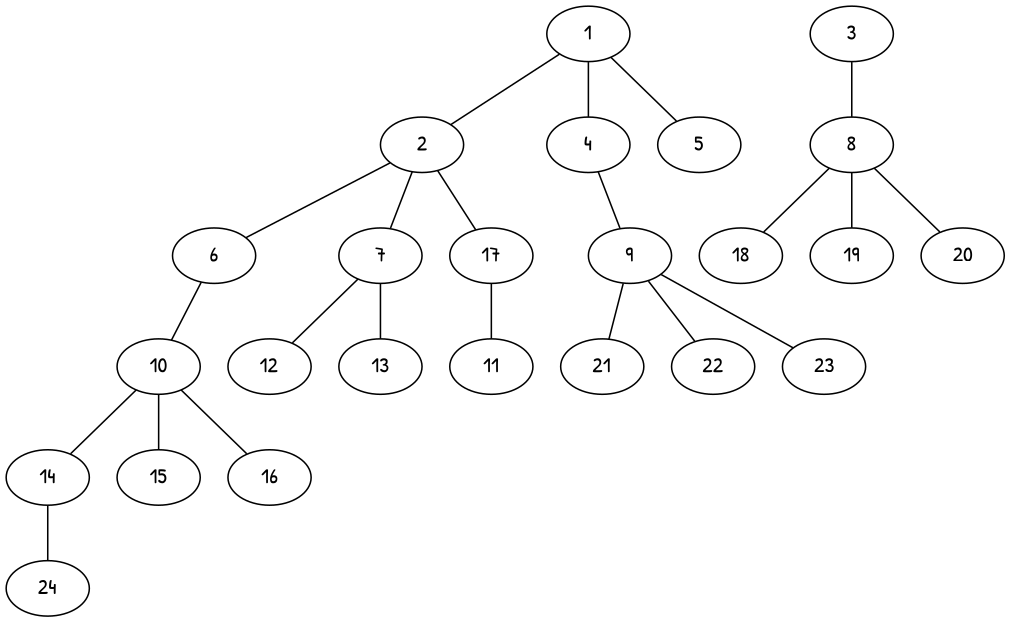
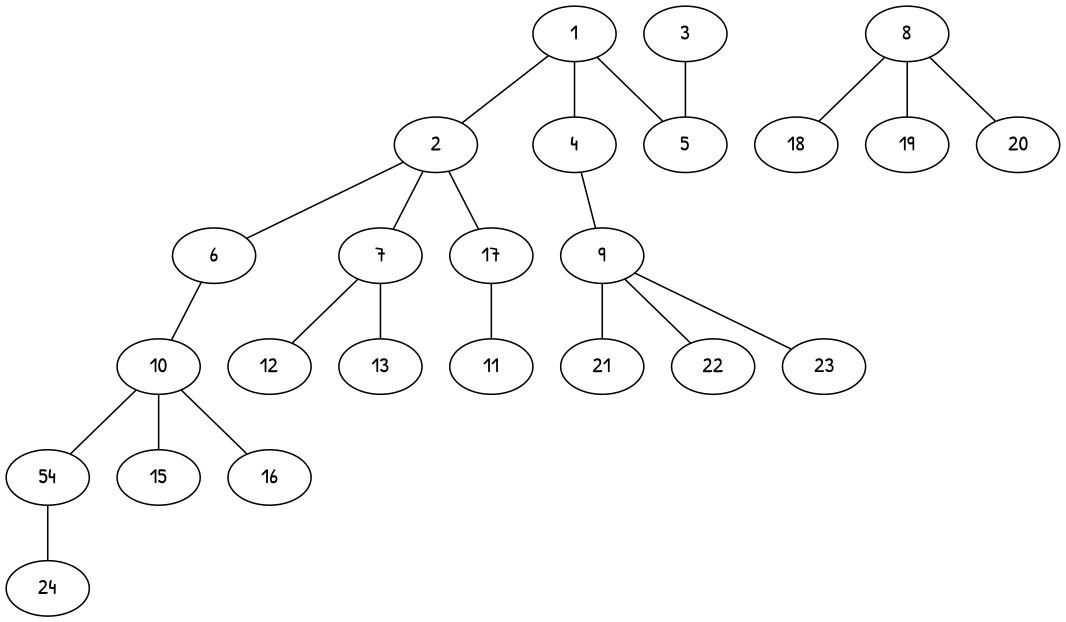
(852, 89) -> (685, 89)
(48, 477) -> (48, 477)
